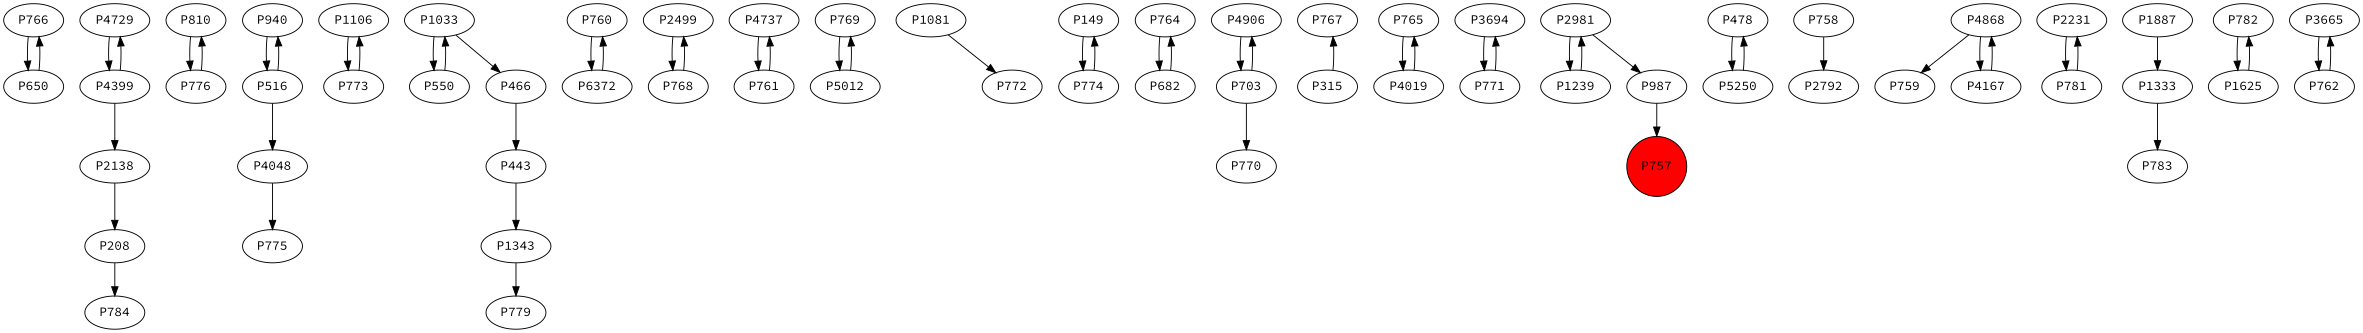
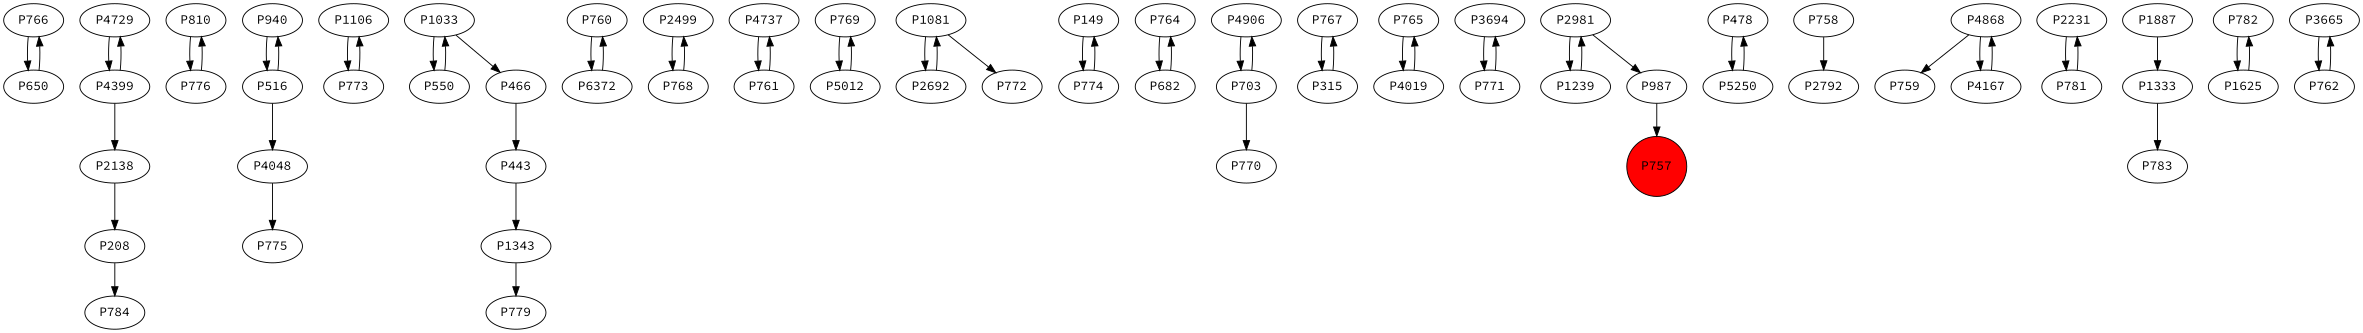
none -> (1321, 49)
none -> (931, 87)
